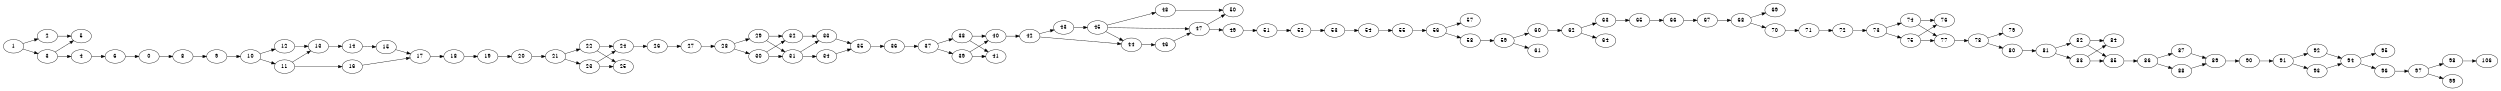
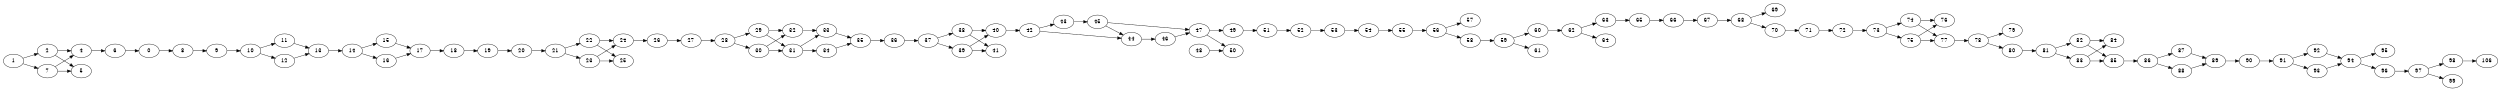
(1130, 19) -> none
none -> (63, 51)
(47, 56) -> (47, 71)
(317, 67) -> (367, 55)
